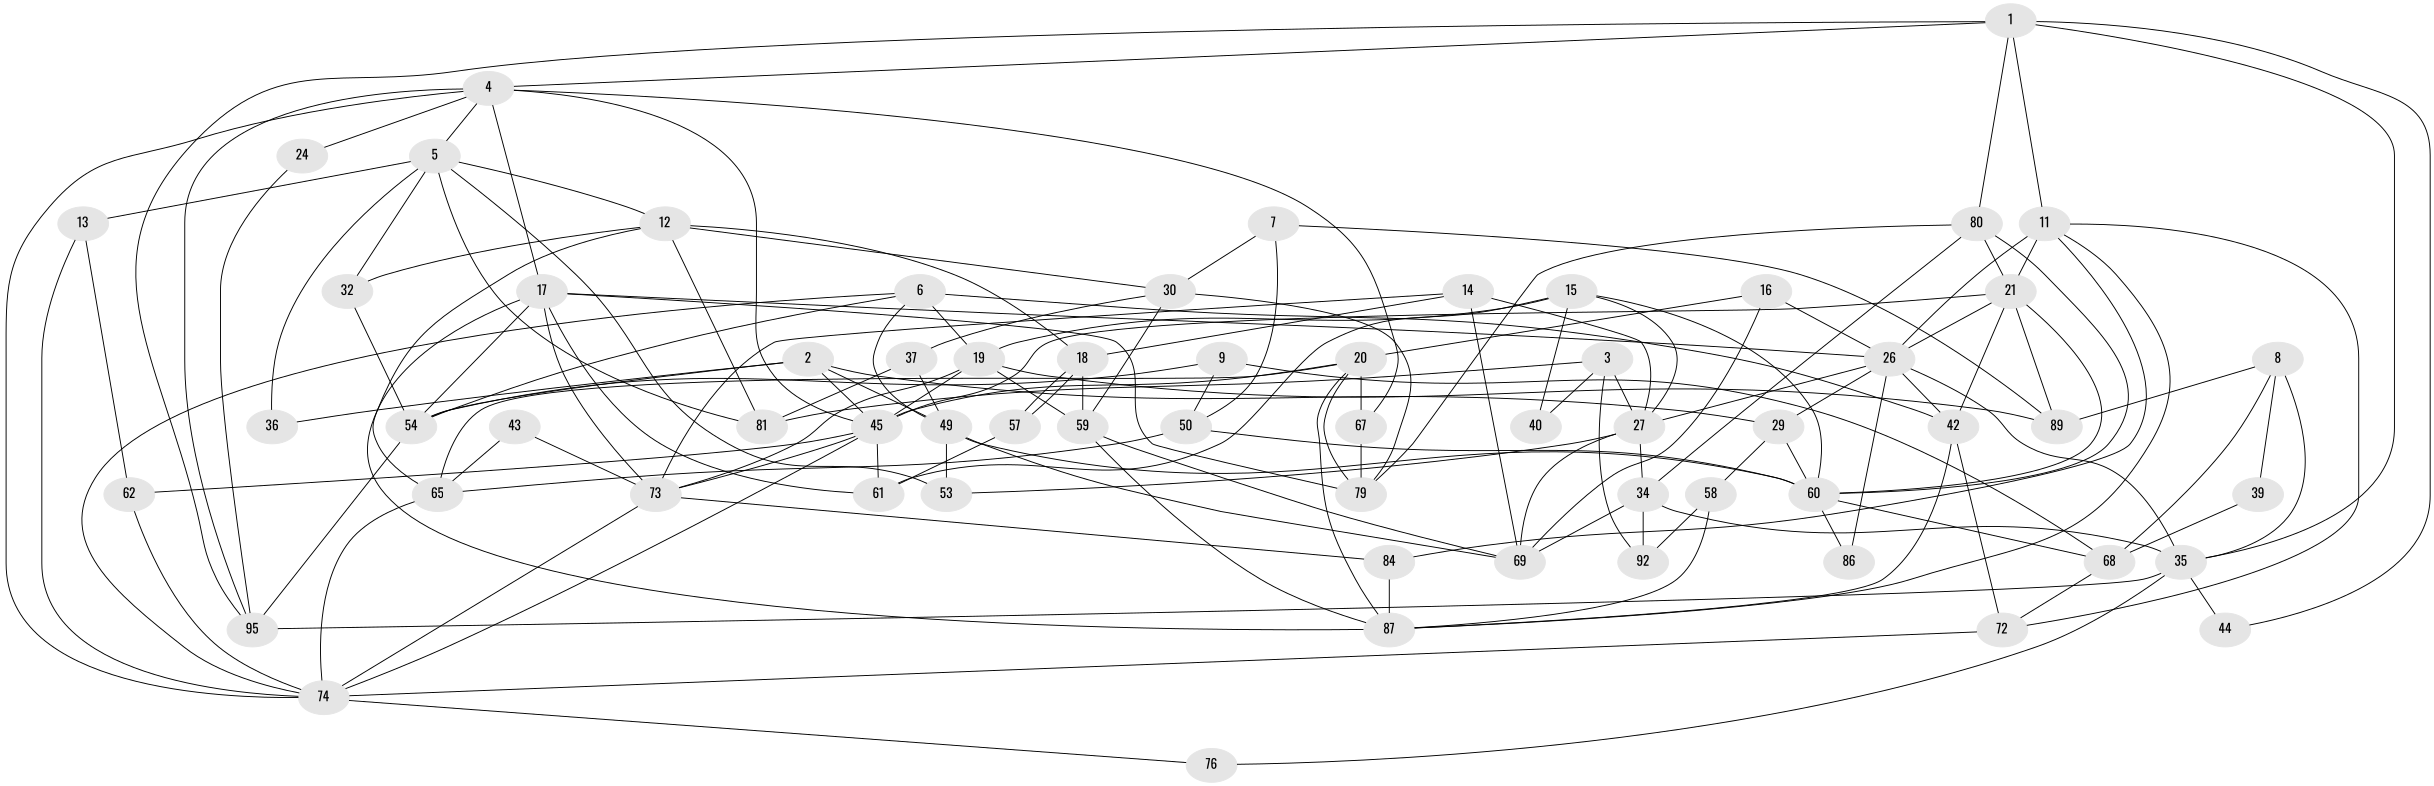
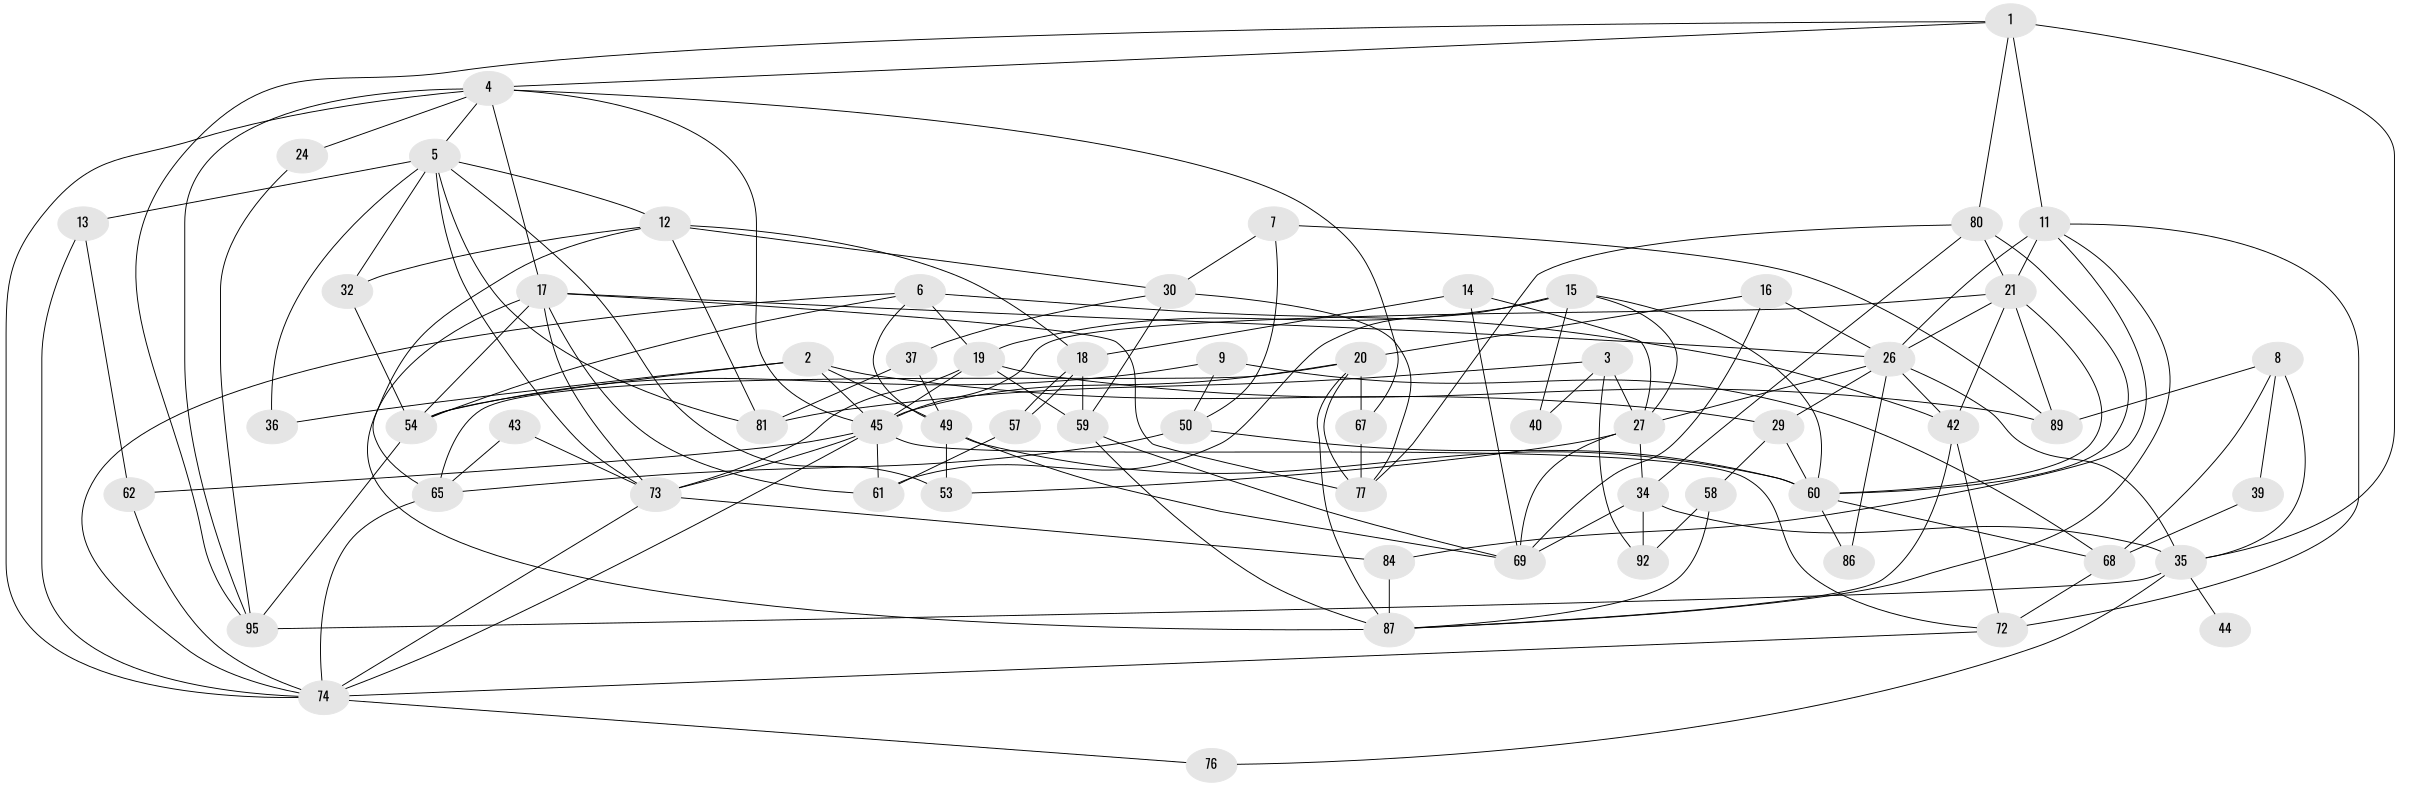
(2430, 225) -> none
(935, 327) -> (504, 349)
none -> (1354, 452)
(1361, 495) -> (1361, 495)
